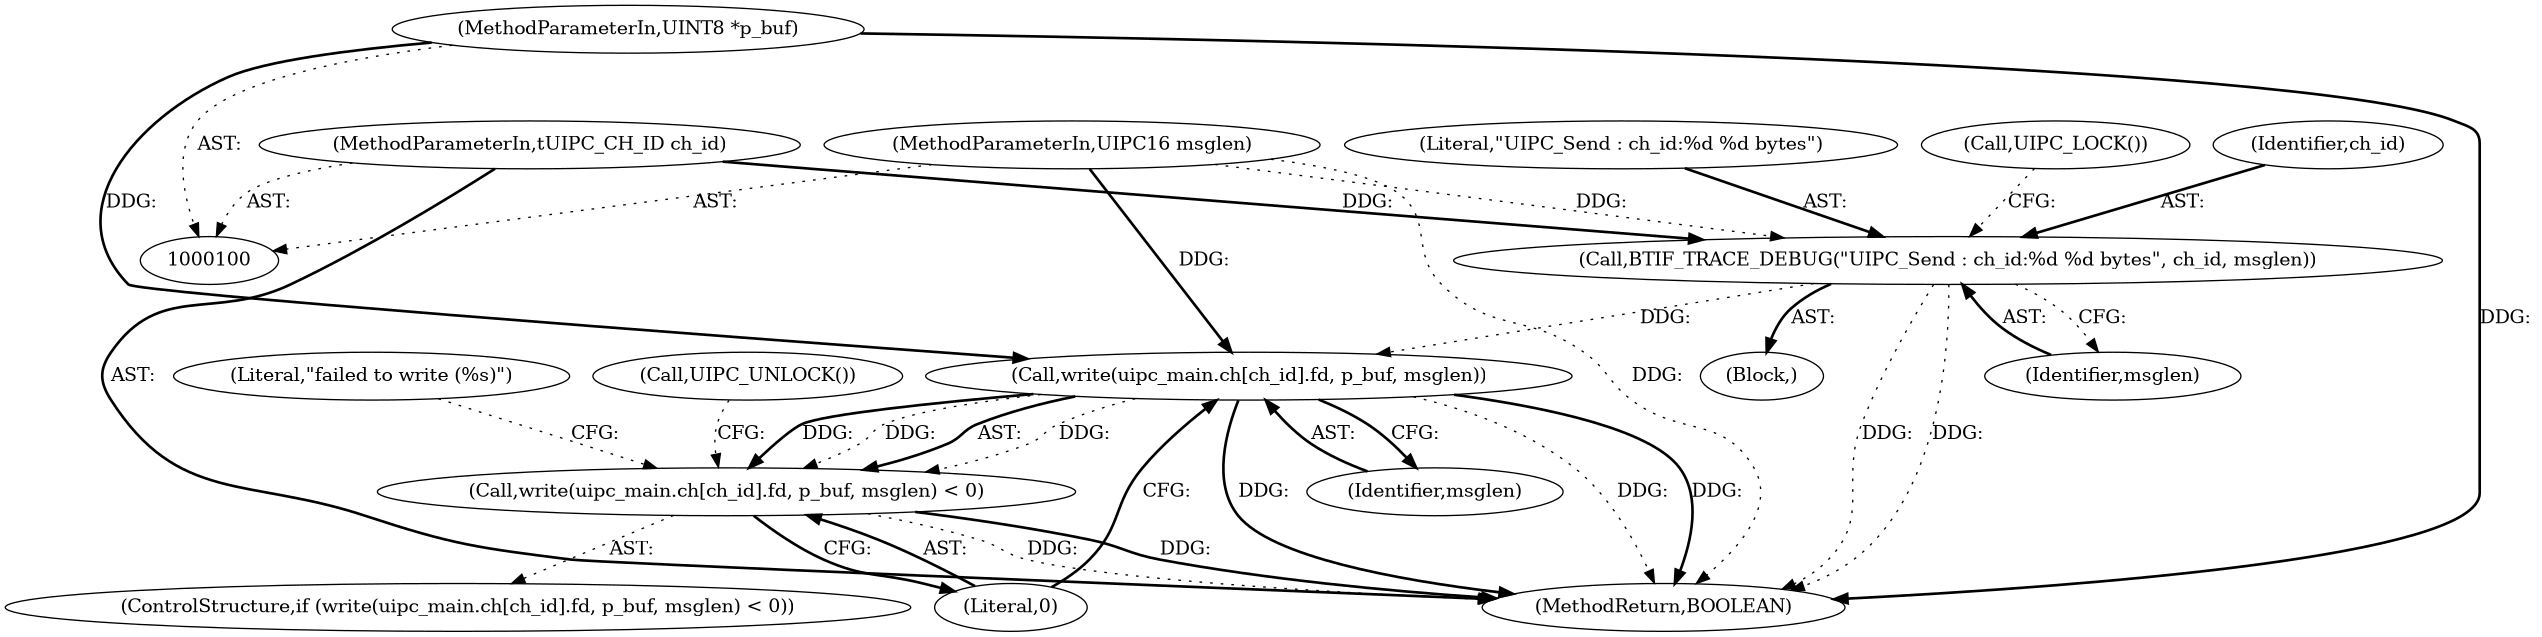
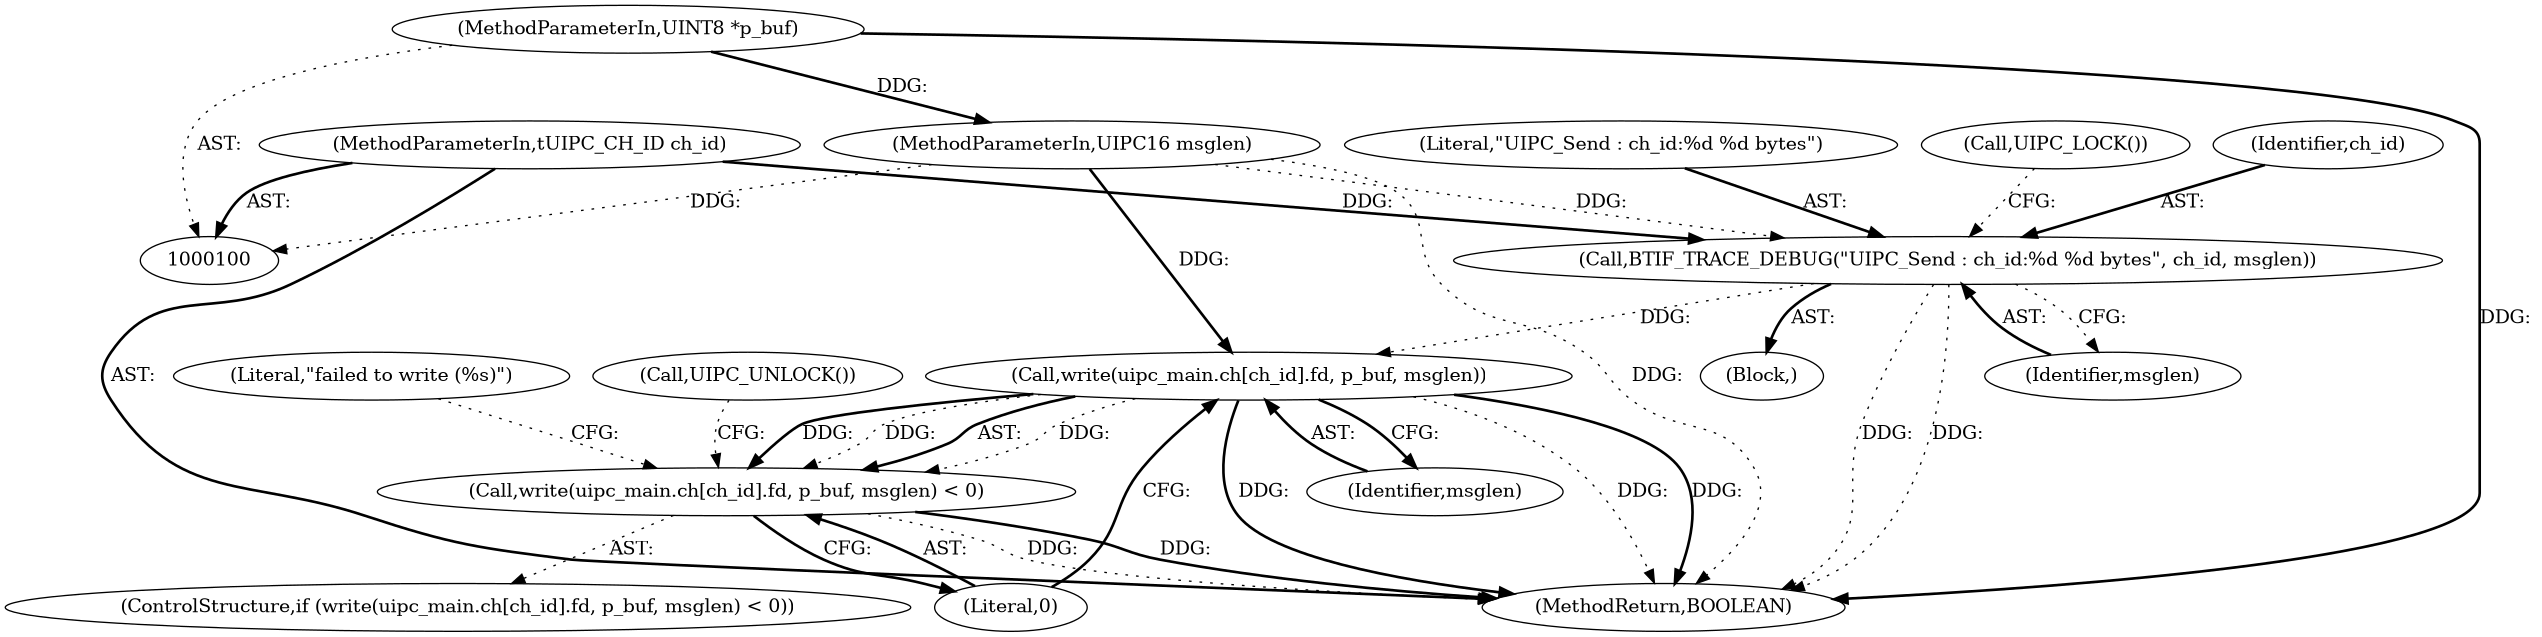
(279, 179) -> (279, 179)
(719, 203) -> (719, 203)
(332, 305) -> (843, 85)
